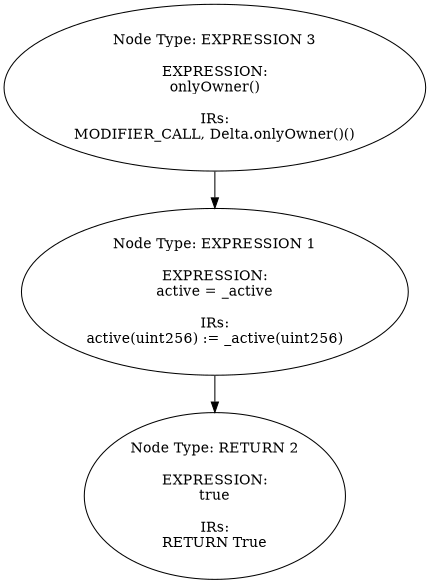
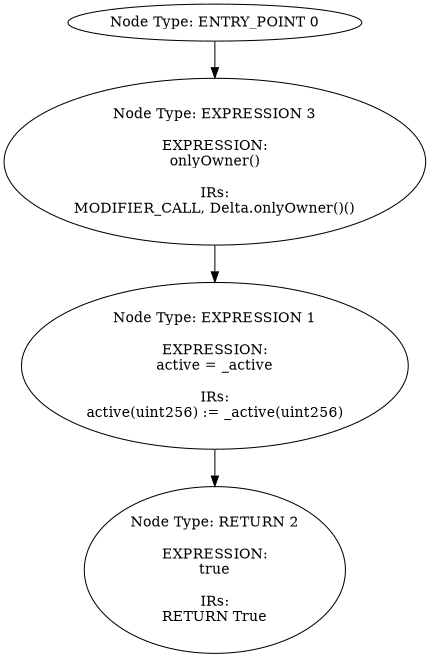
none -> (215, 23)
